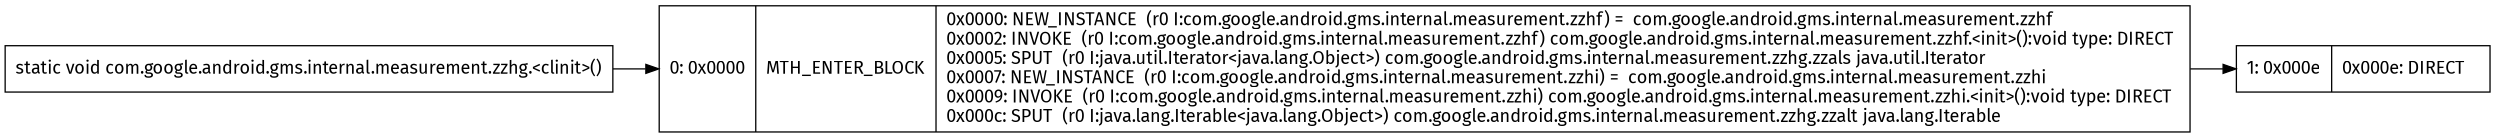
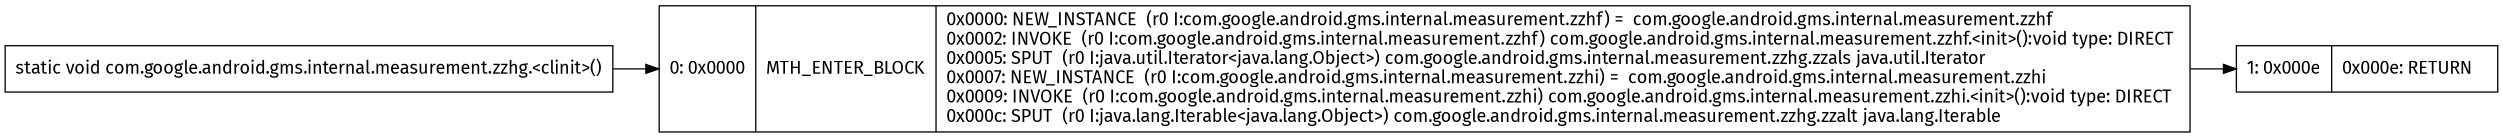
(2411, 68) -> (2415, 68)
